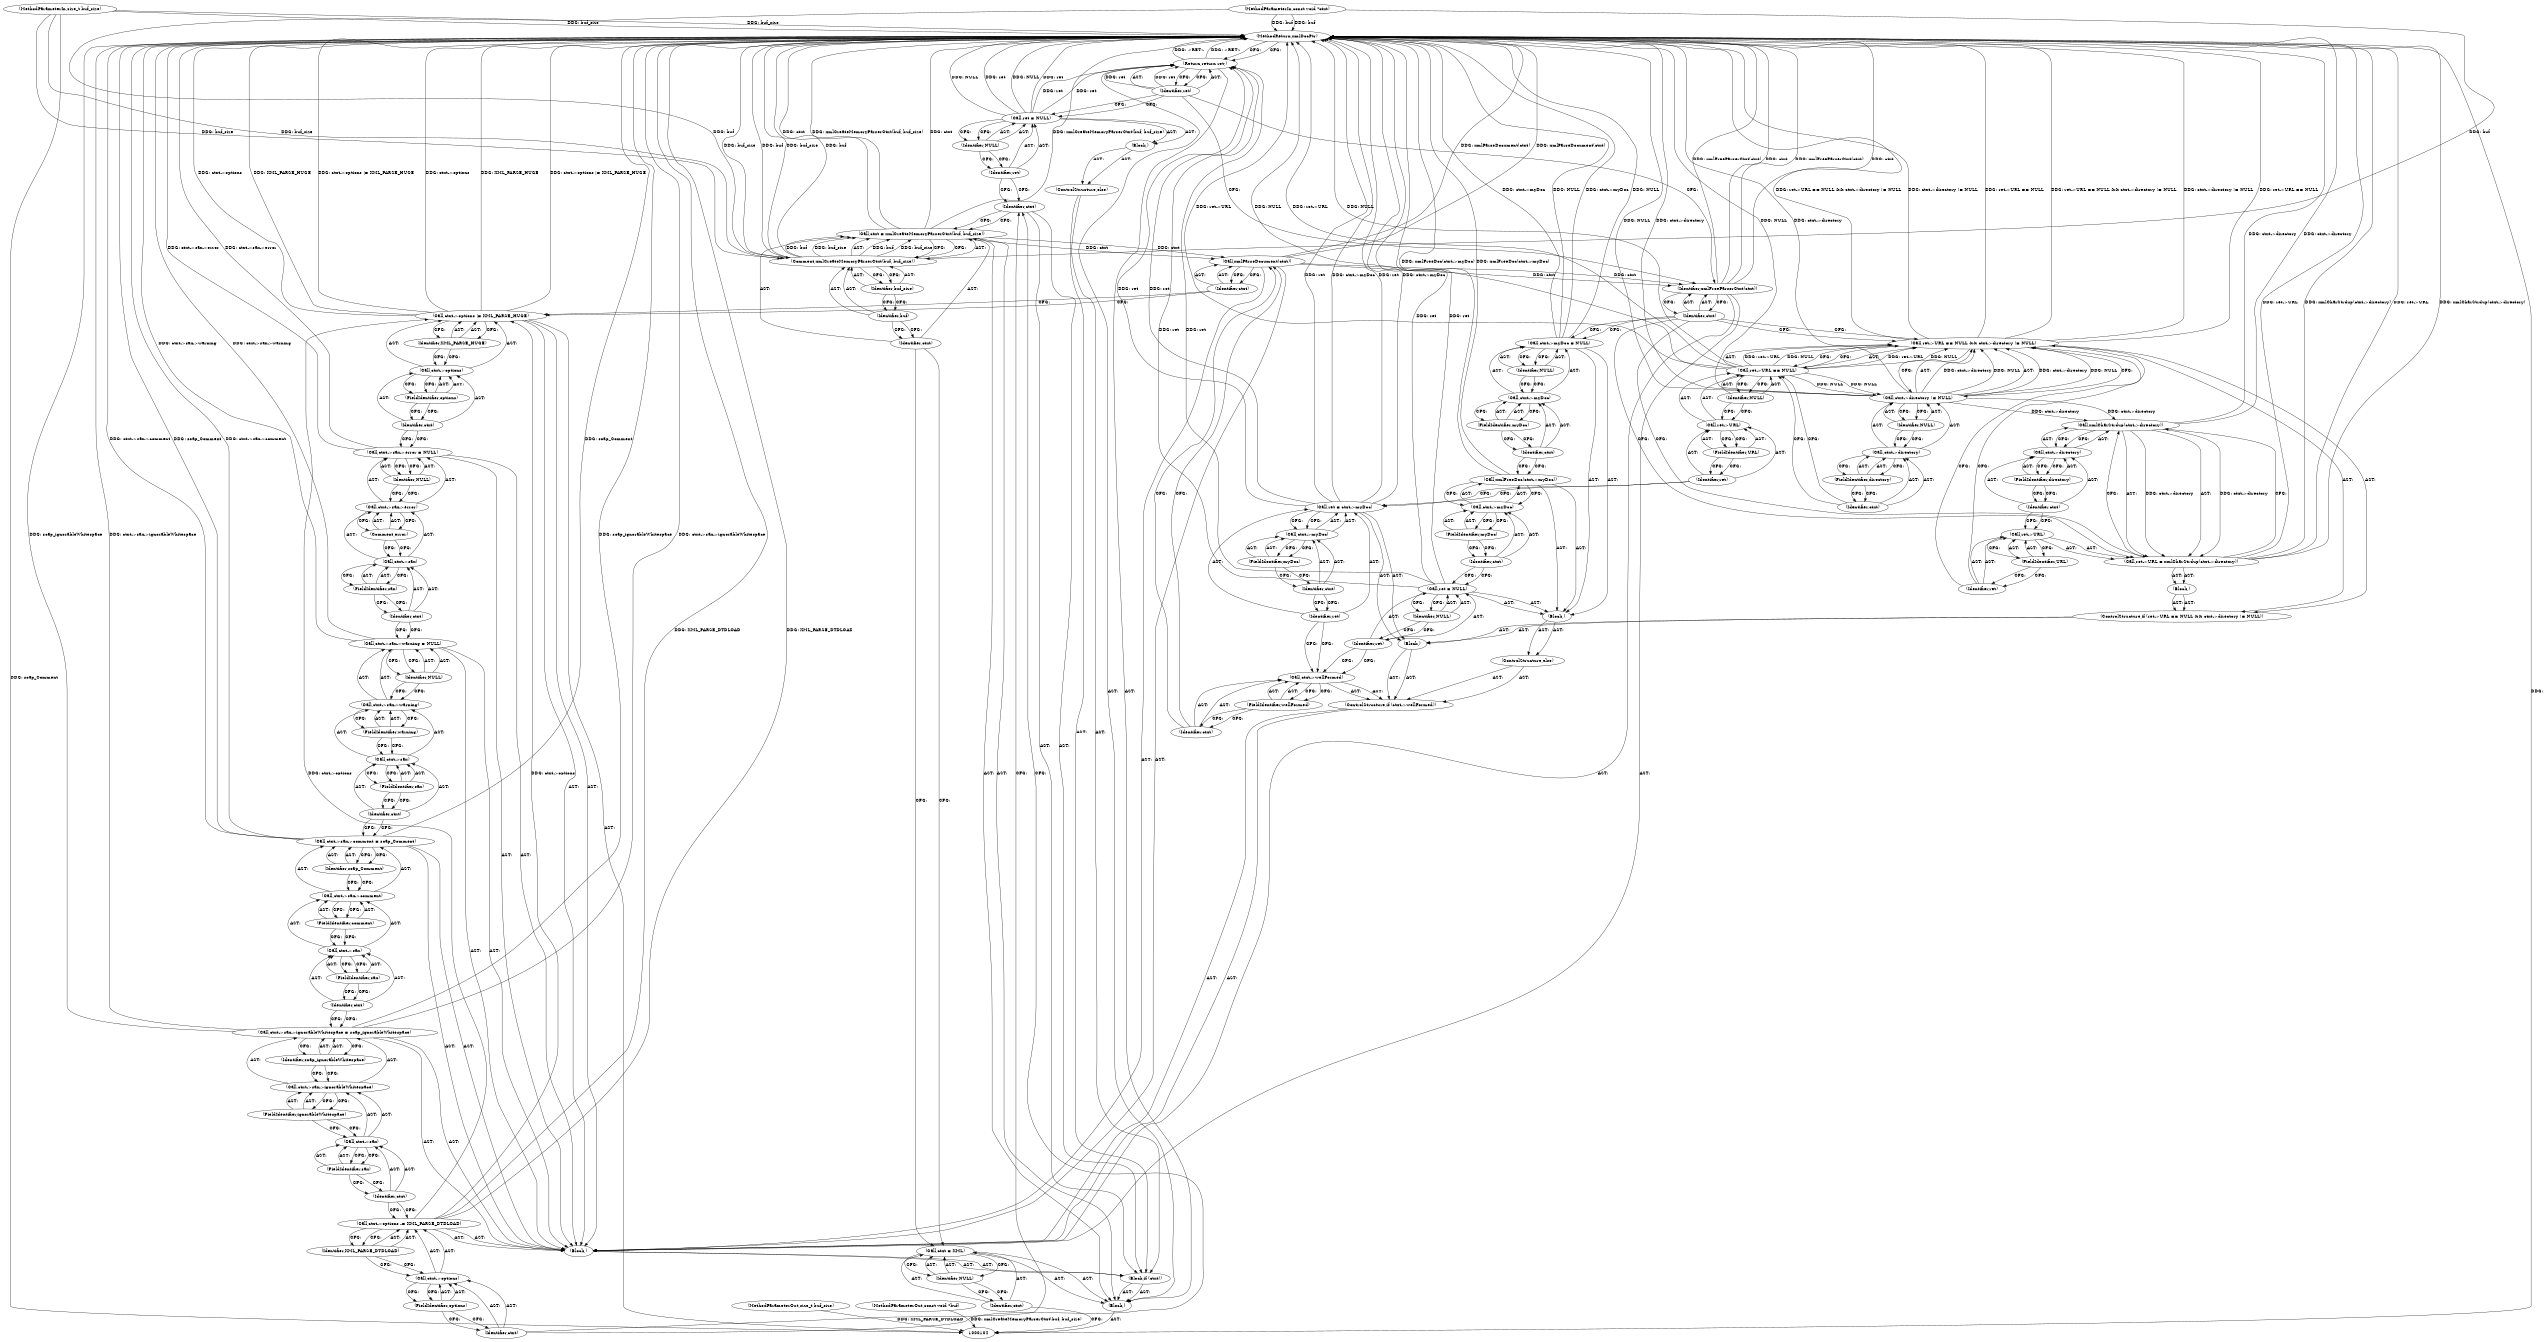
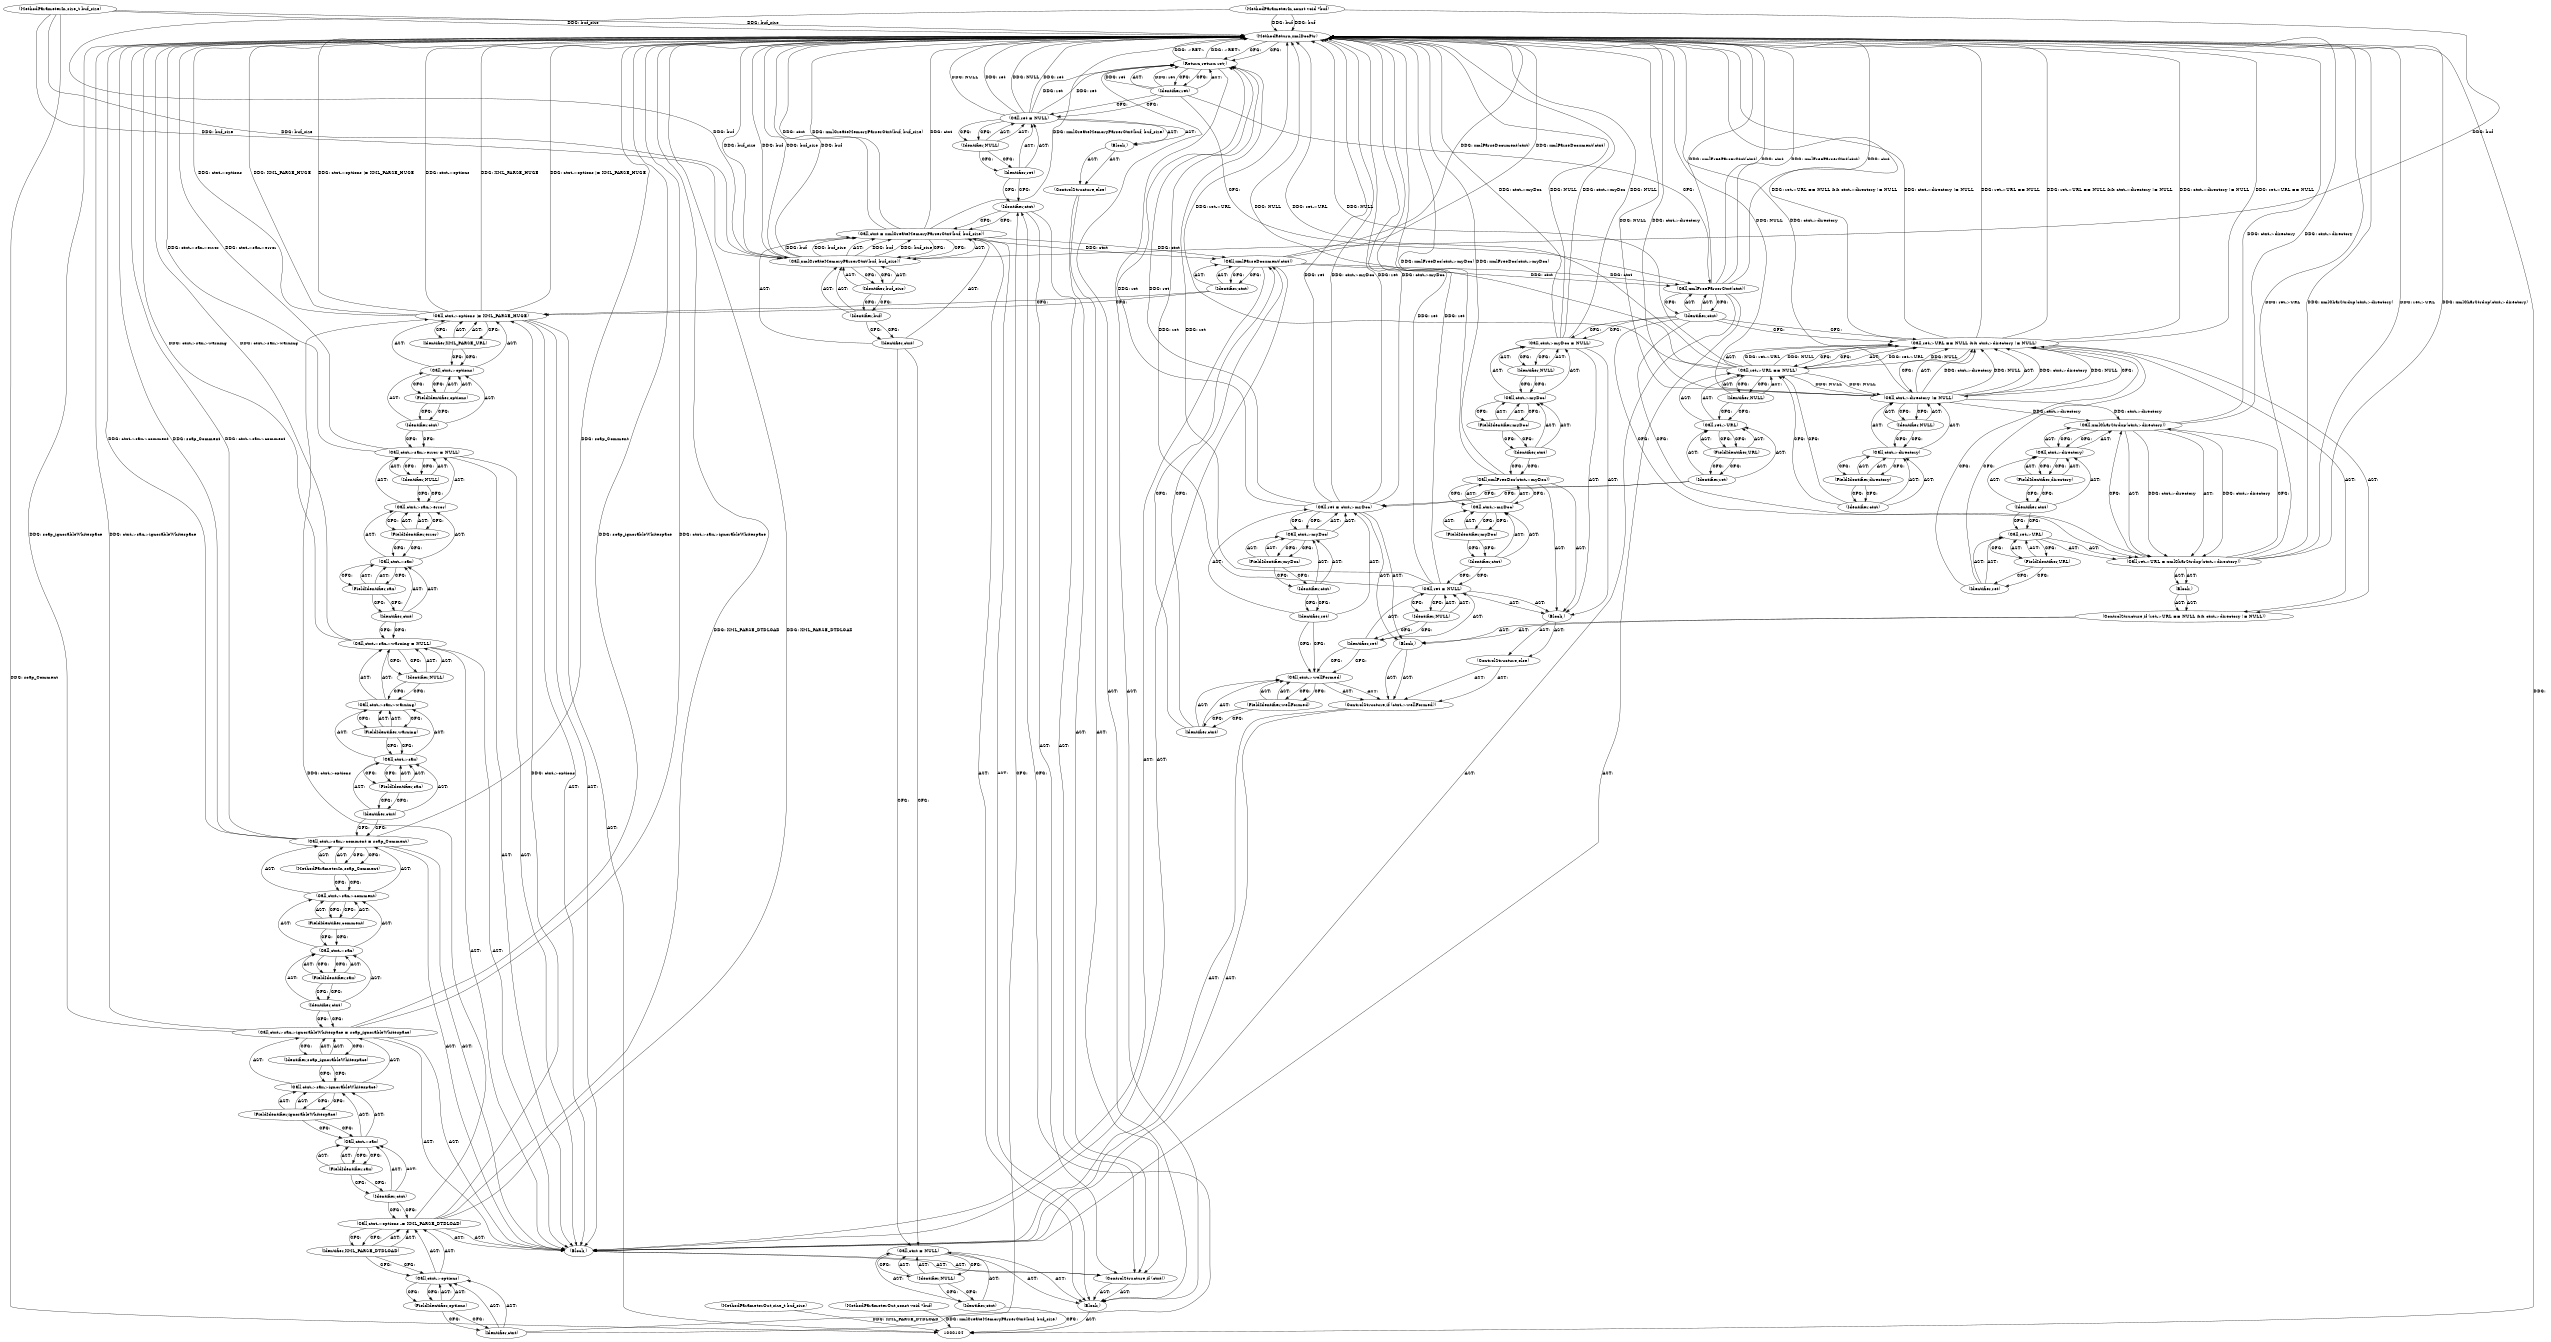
(1287, 9) -> (1287, 9)
(853, 261) -> (845, 261)
(1718, 289) -> (1711, 289)
(452, 343) -> (455, 343)
(389, 535) -> (415, 535)
(354, 869) -> (338, 869)
(945, 1251) -> (918, 1251)
(1145, 1278) -> (1135, 1278)
